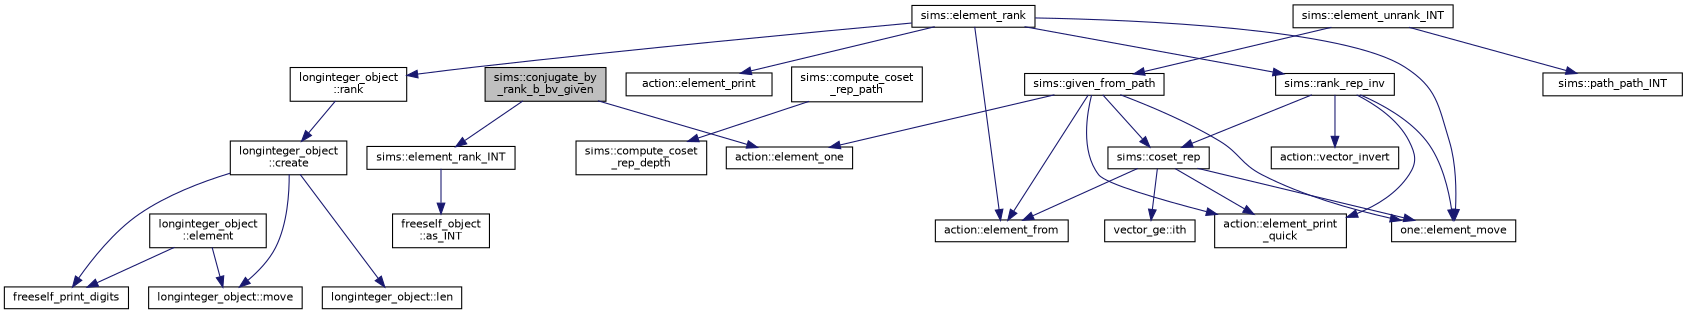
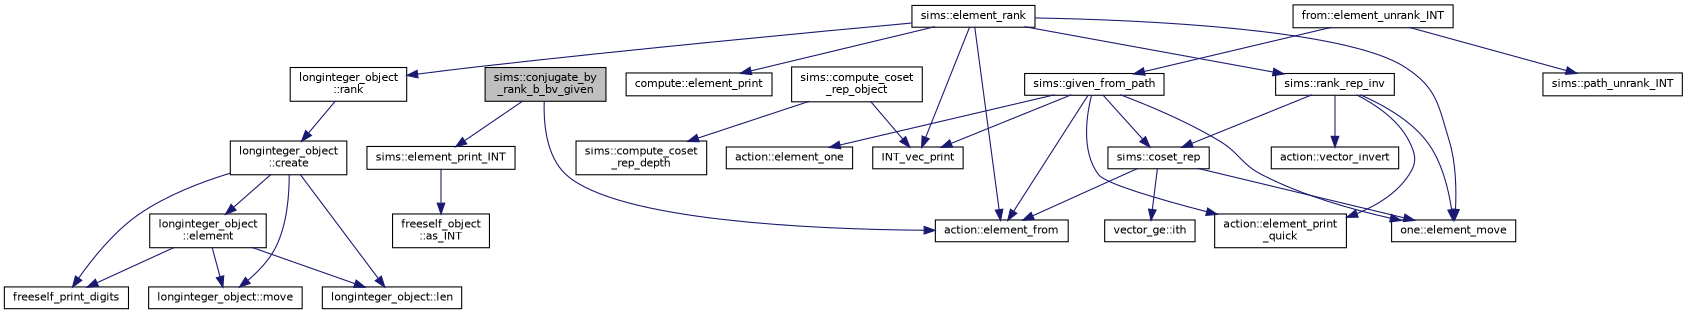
(1373, 16) -> (1373, 16)
(699, 84) -> (699, 84)
(857, 84) -> (857, 84)
(1613, 84) -> (1613, 84)
(673, 123) -> (702, 216)
(441, 158) -> (441, 158)
none -> (918, 158)
(1210, 189) -> none
none -> (252, 191)
none -> (303, 265)
